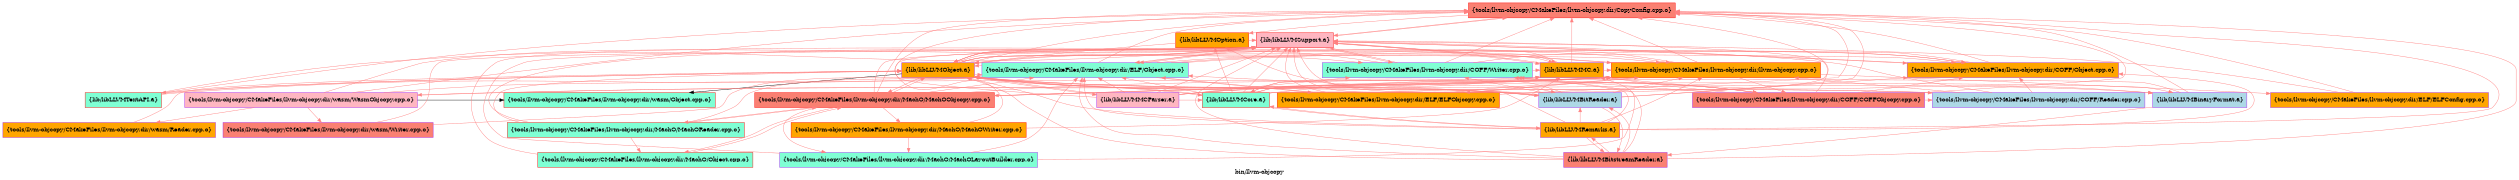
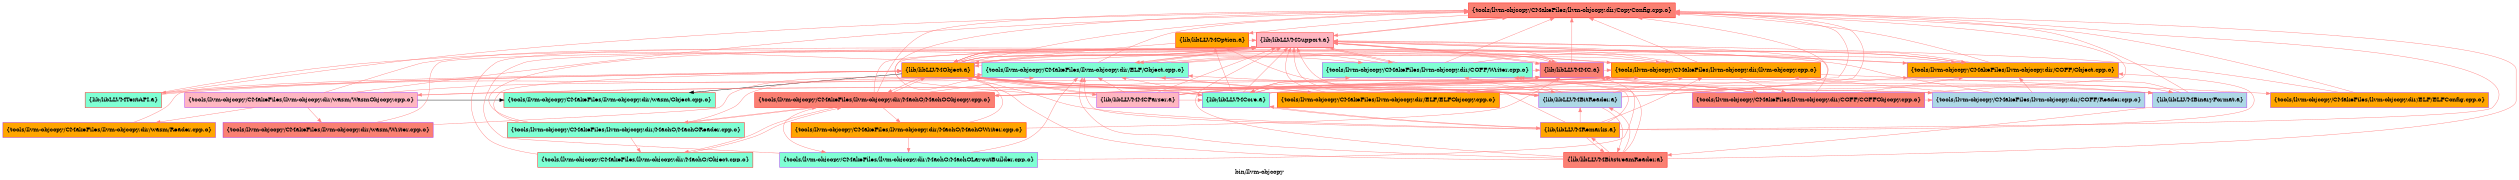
(1572, 70) -> (1572, 70)
(1236, 100) -> (1236, 100)
(1615, 160) -> (1615, 160)
